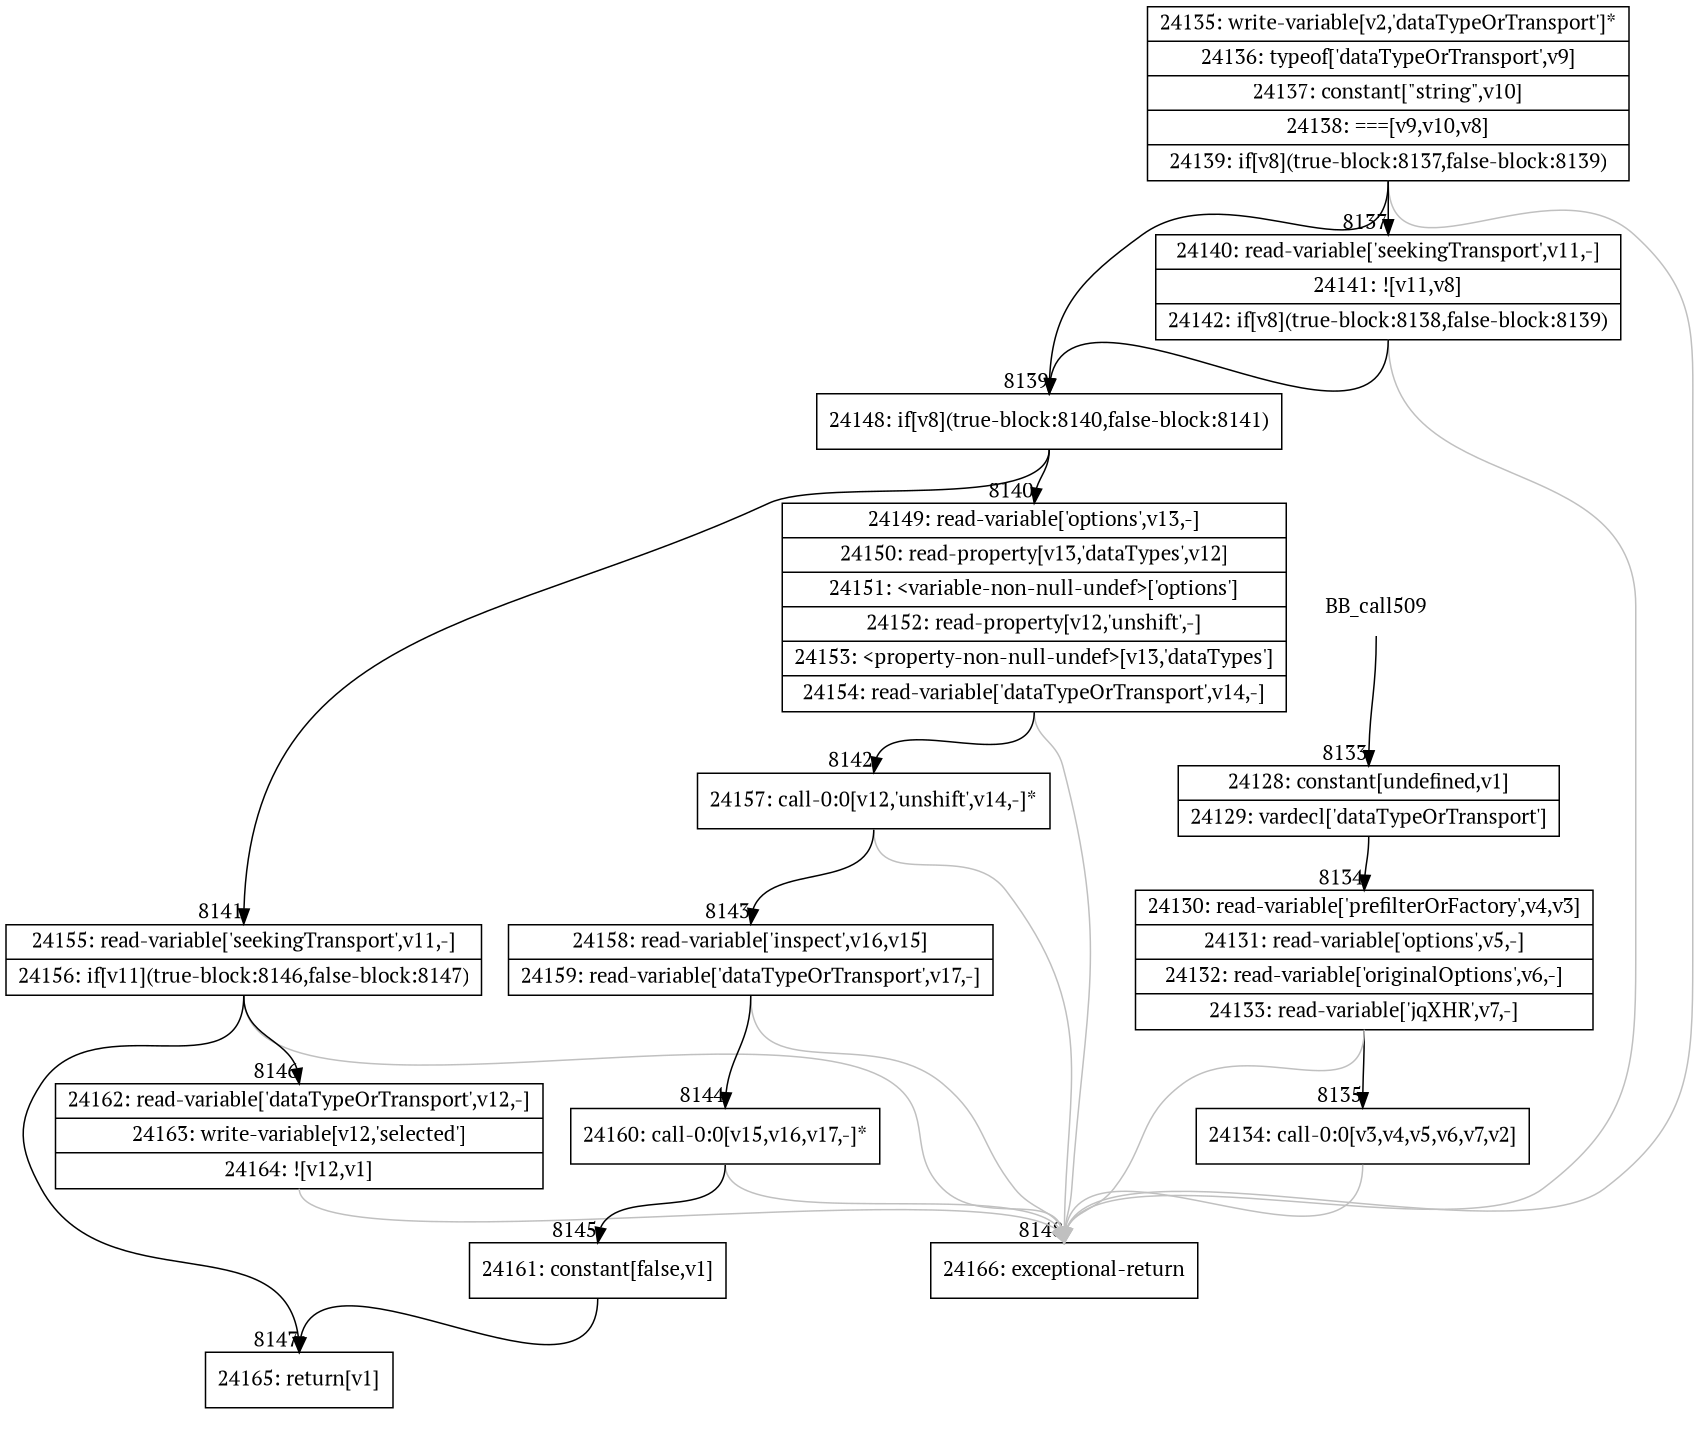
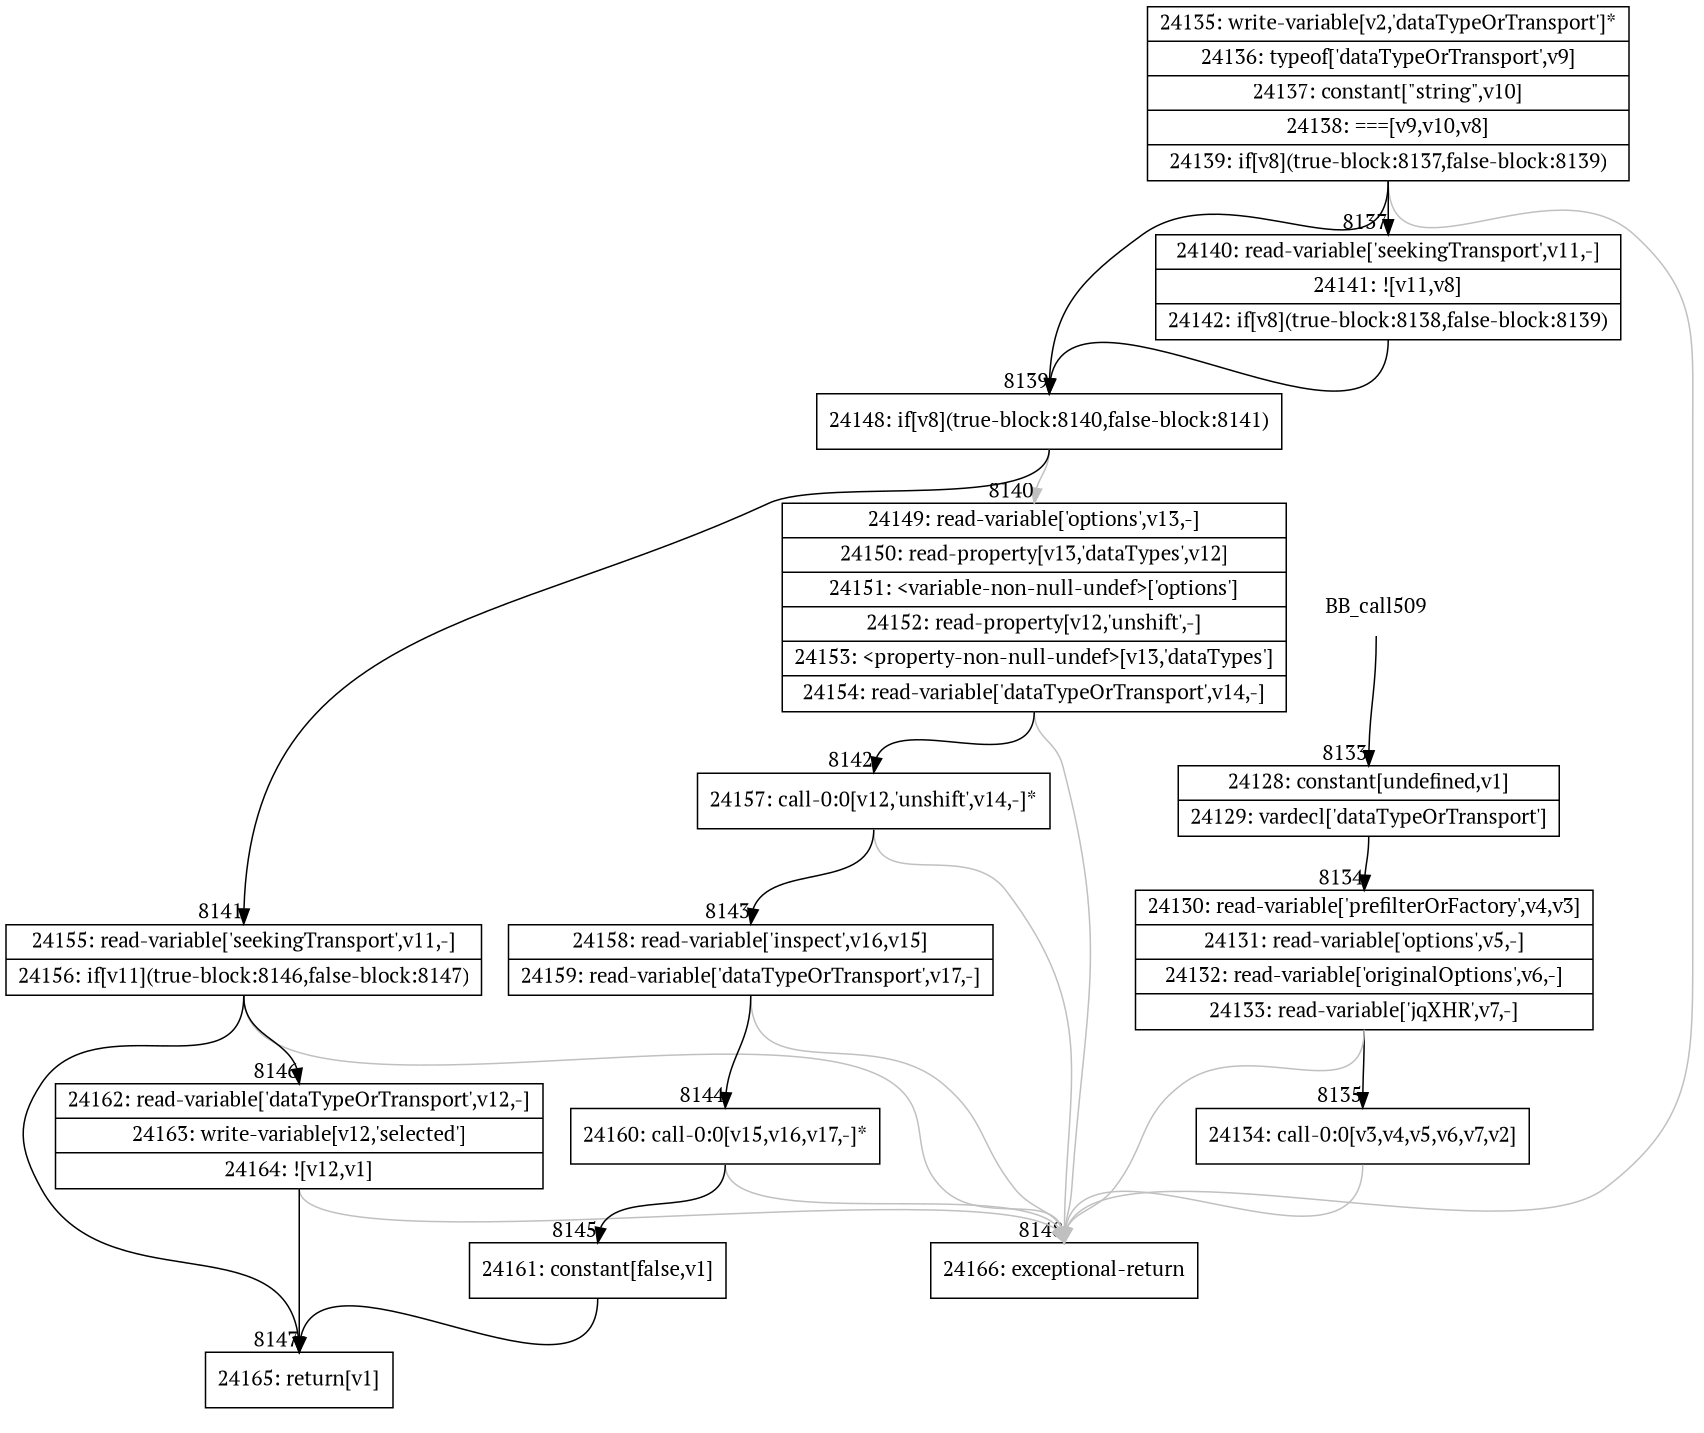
(1041, 479) -> (1041, 479)
(1636, 962) -> none
none -> (299, 1263)
